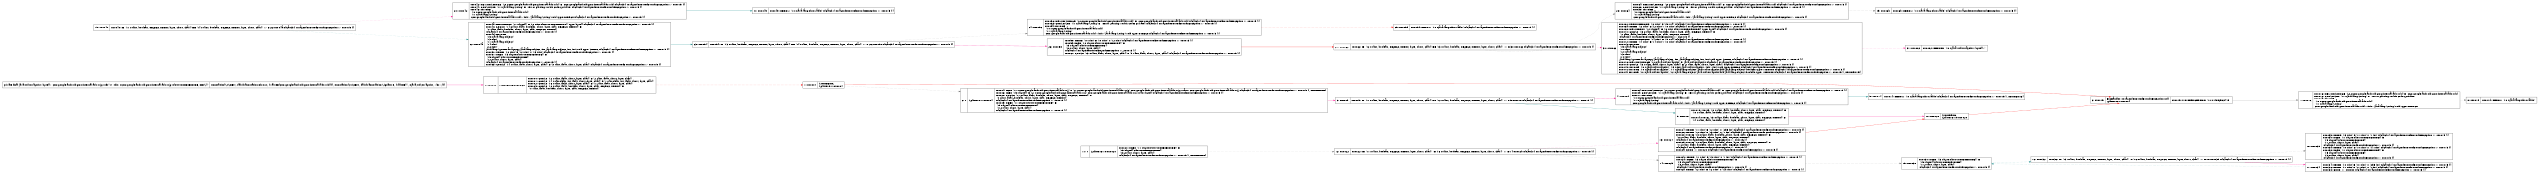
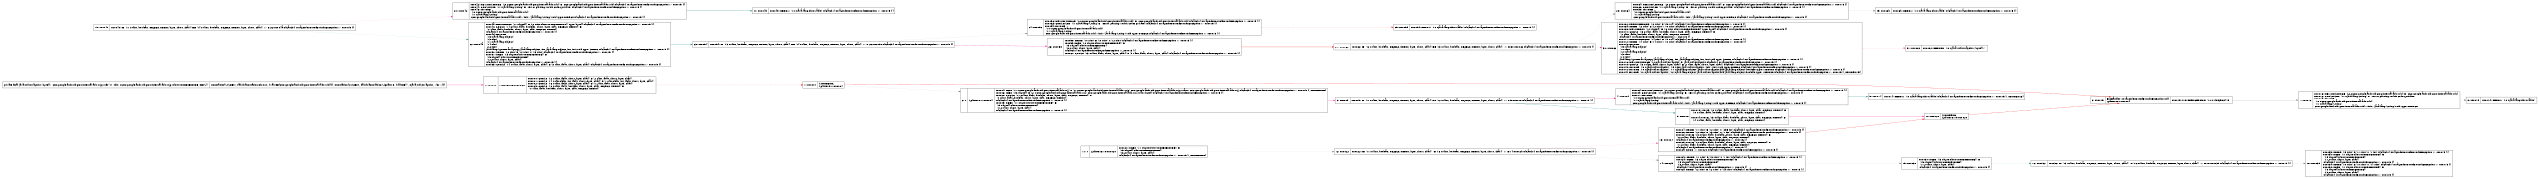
(2379, 167) -> none
